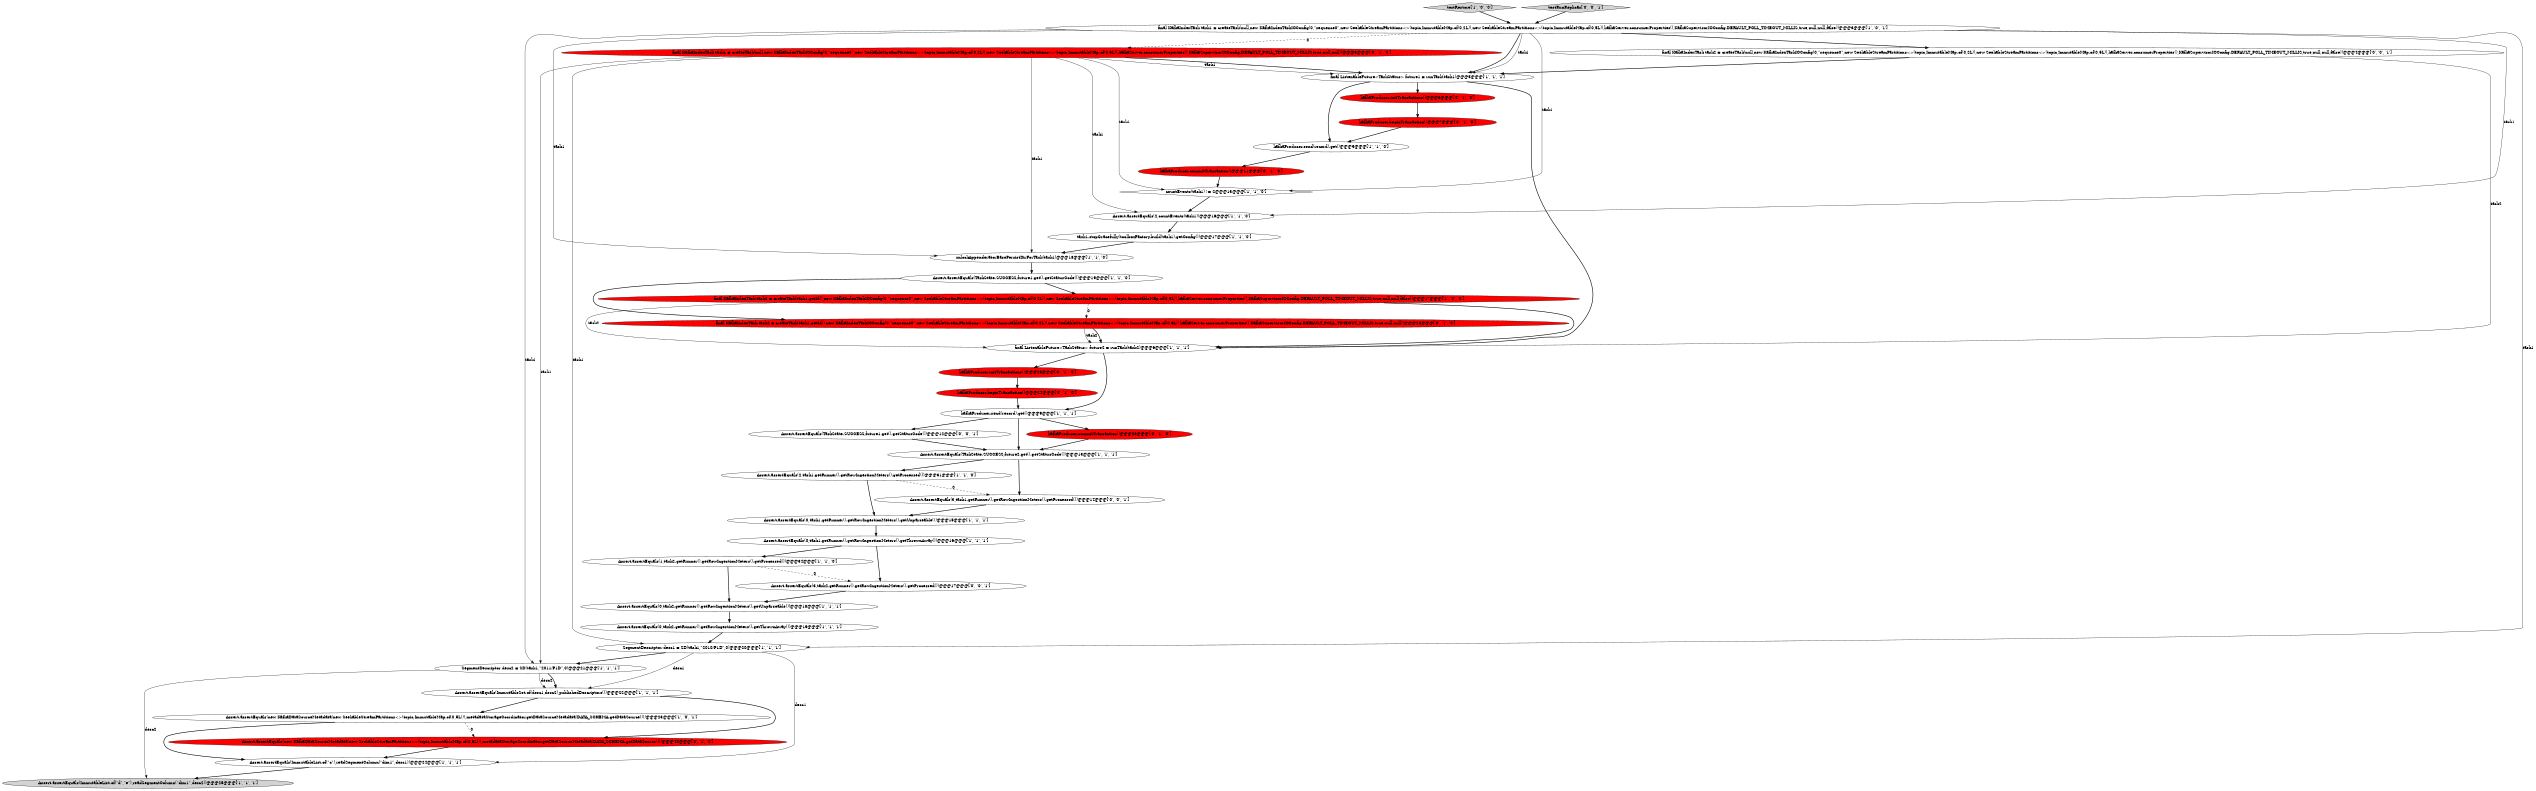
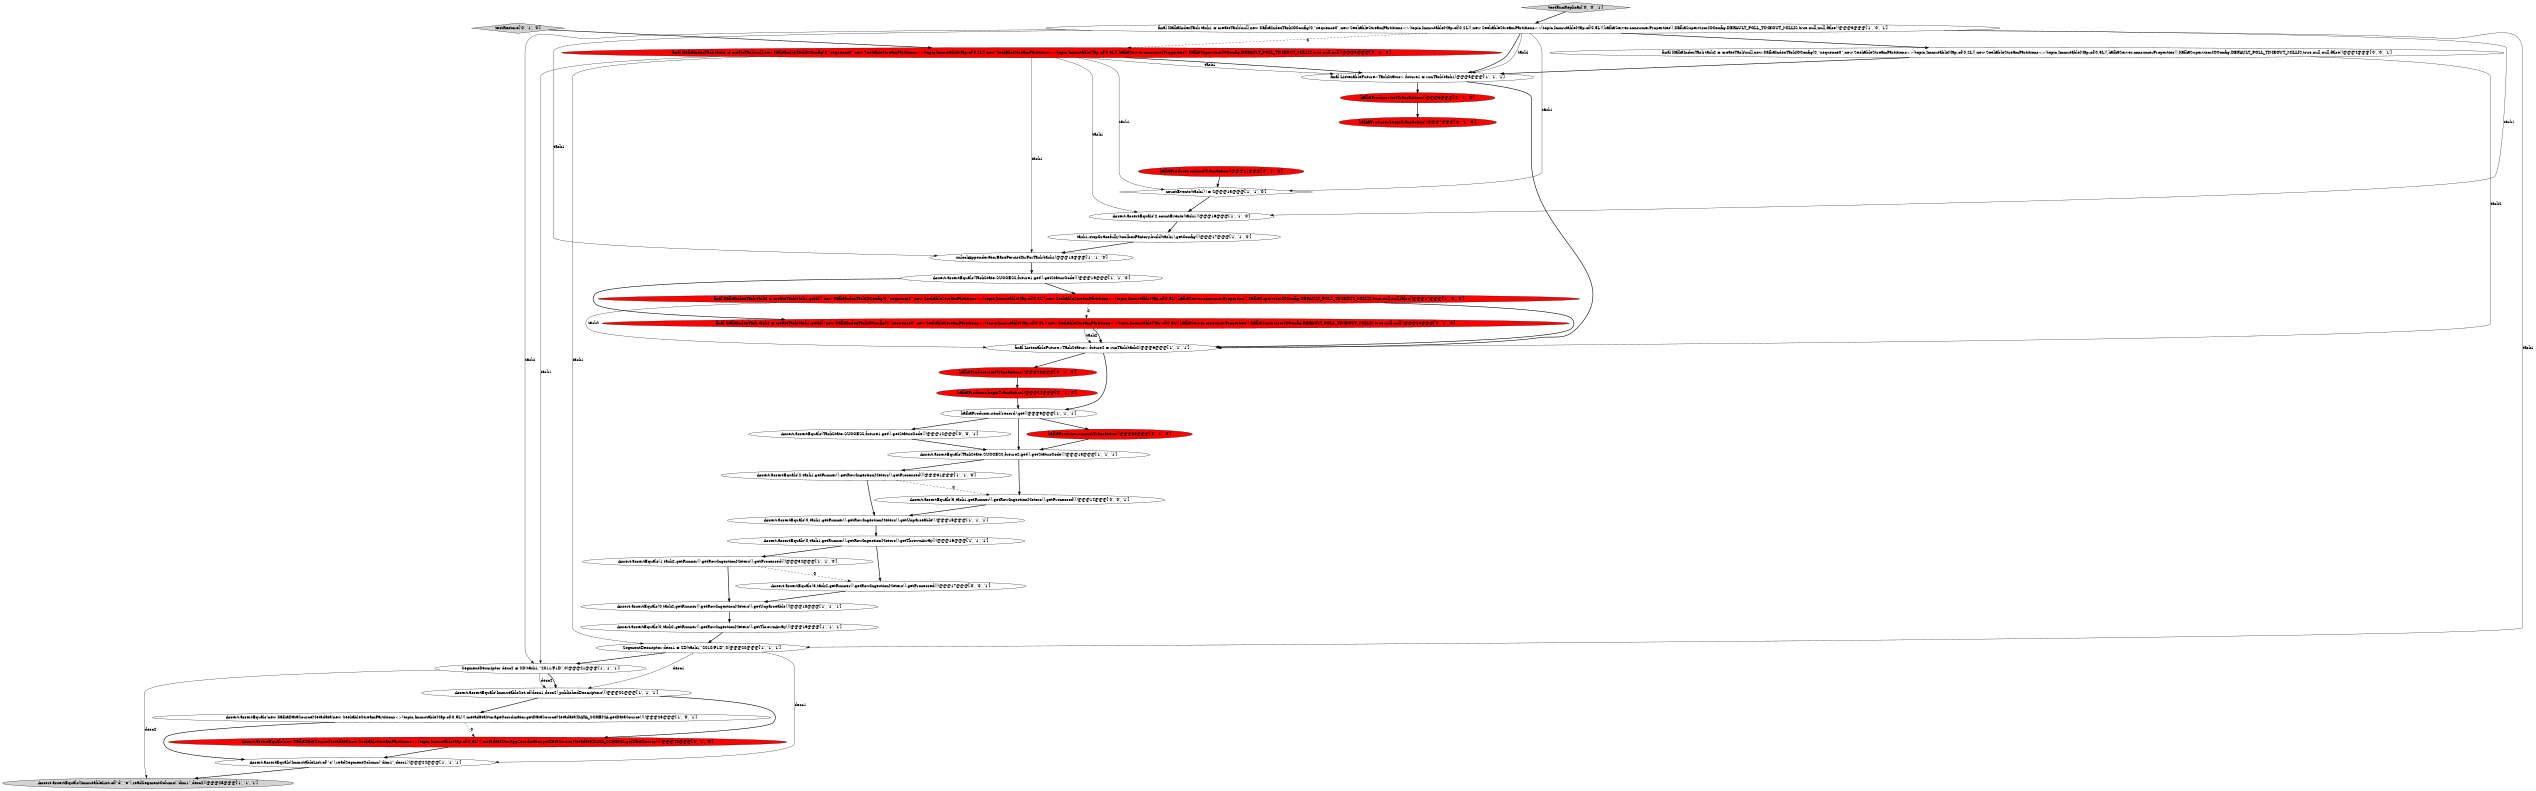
(1470, 8) -> none
none -> (518, 28)
(1331, 147) -> none
